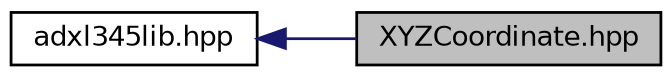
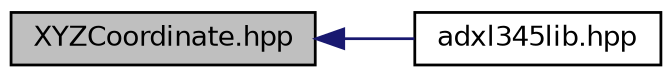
(321, 39) -> (379, 39)
